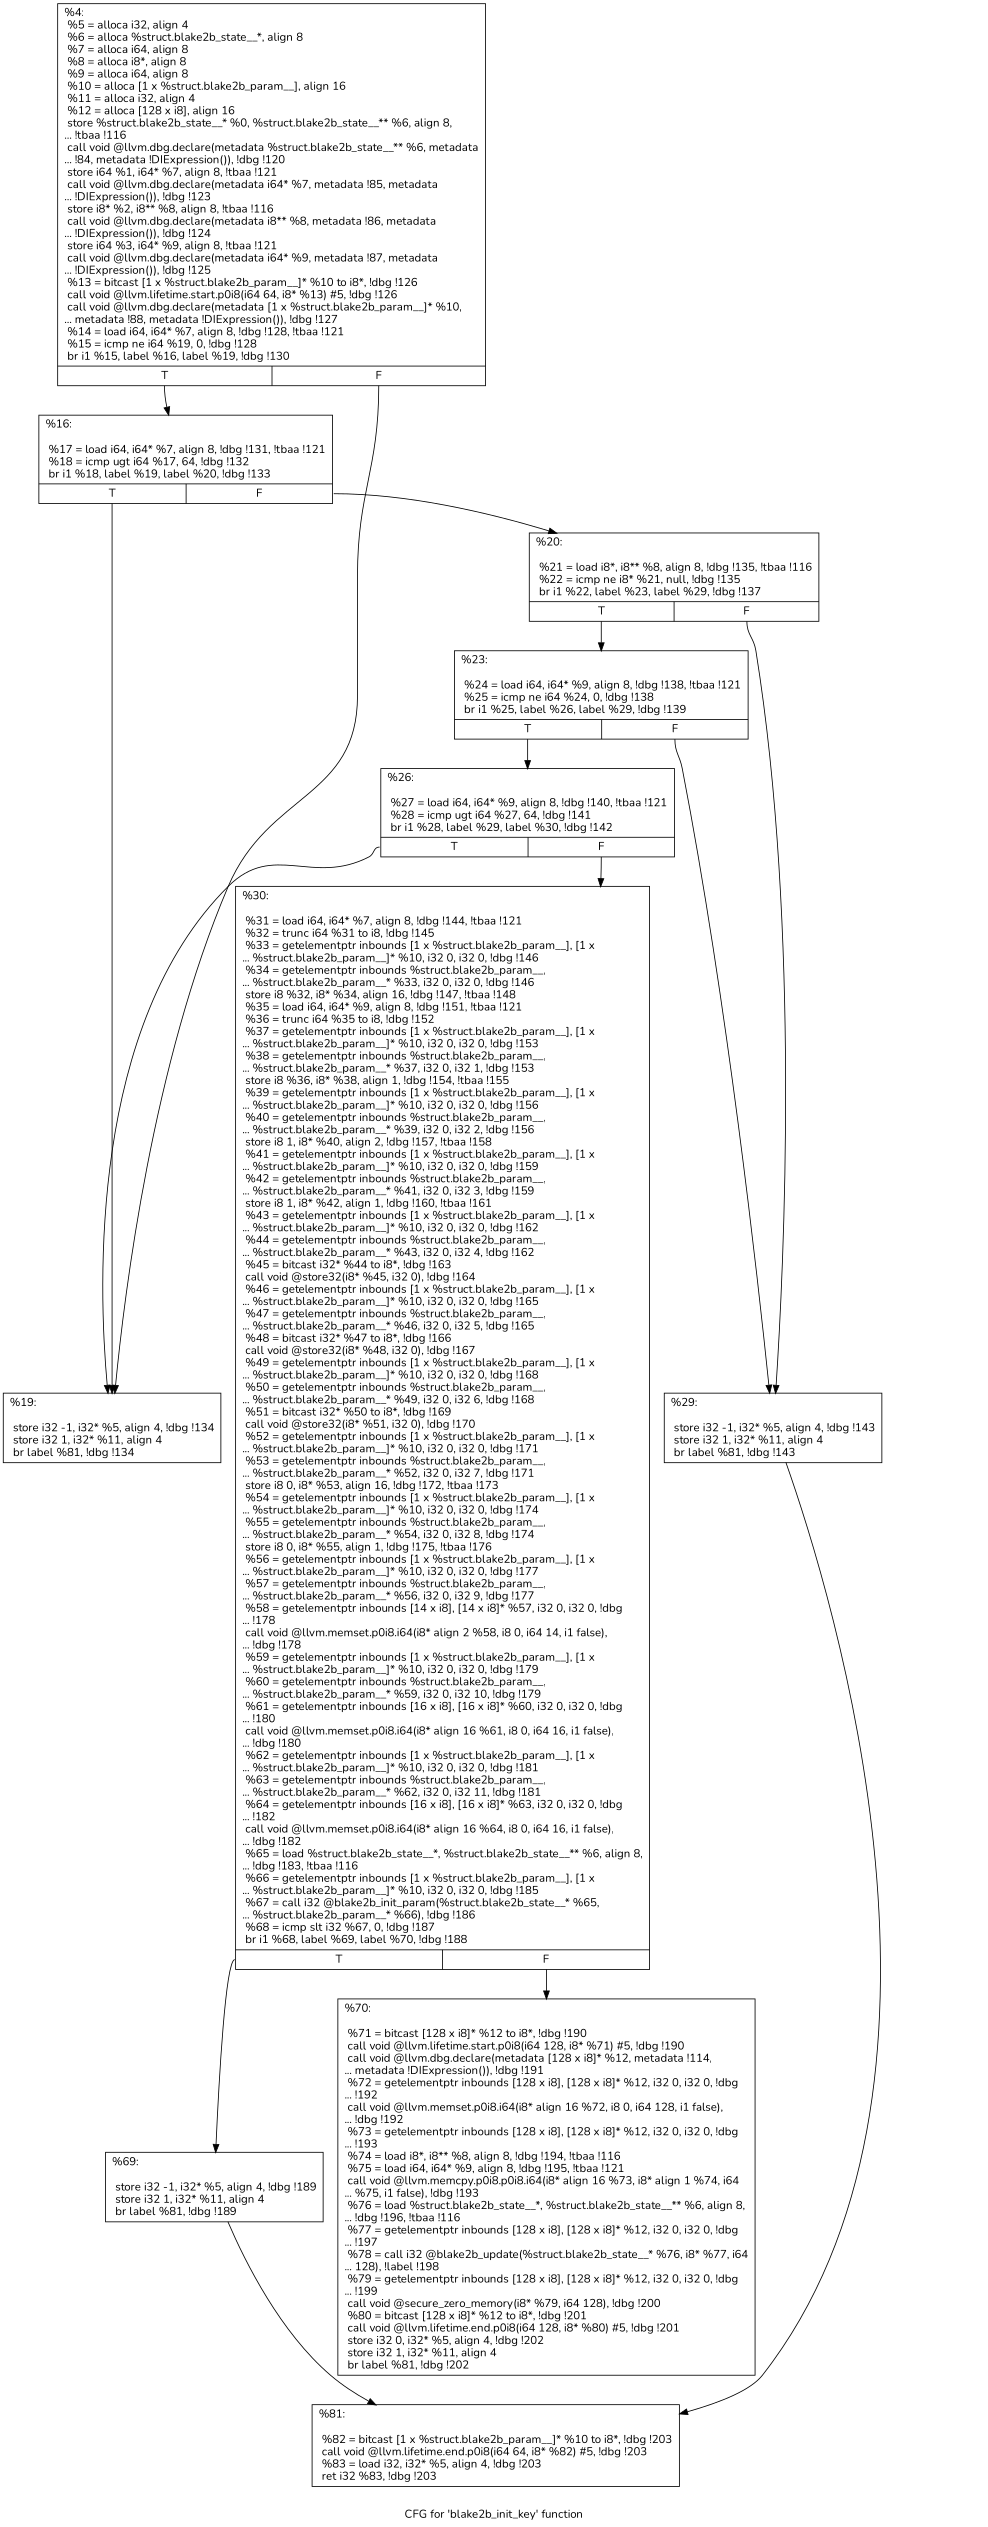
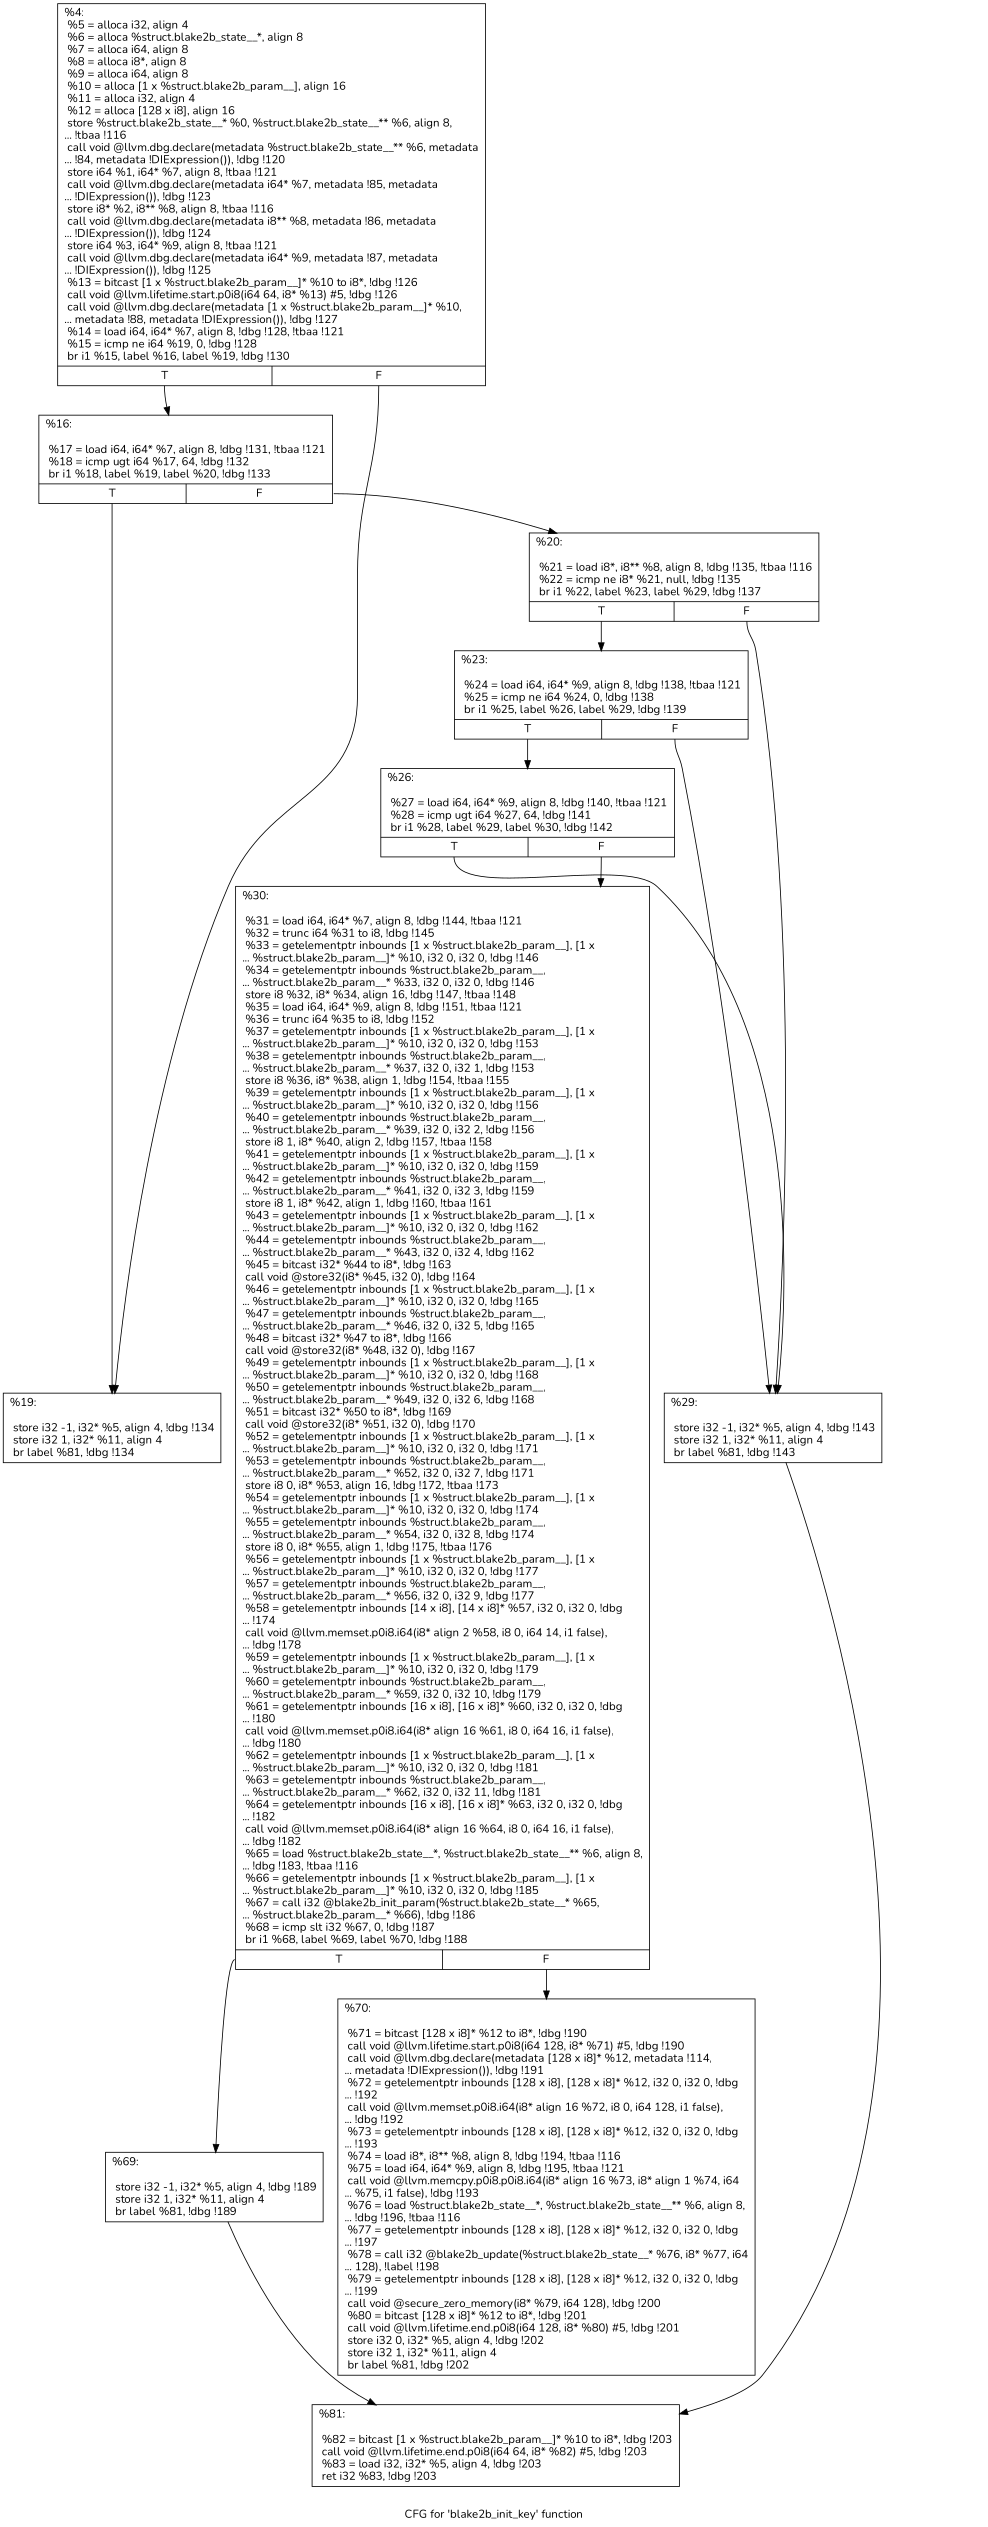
(138, 1043) -> (742, 1018)
(259, 1621) -> (259, 1621)
